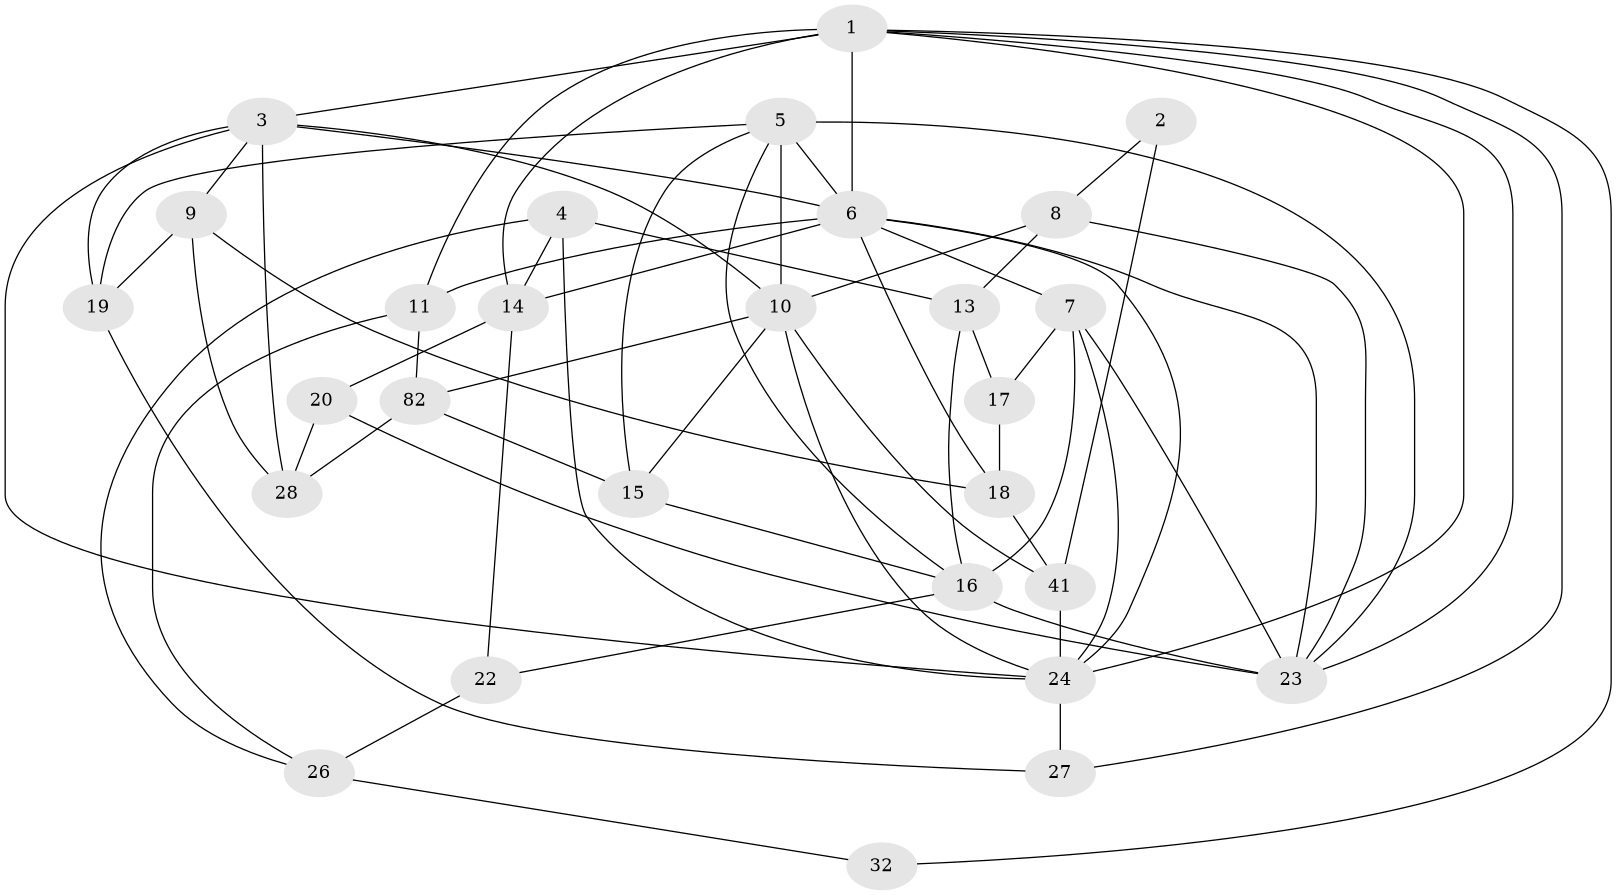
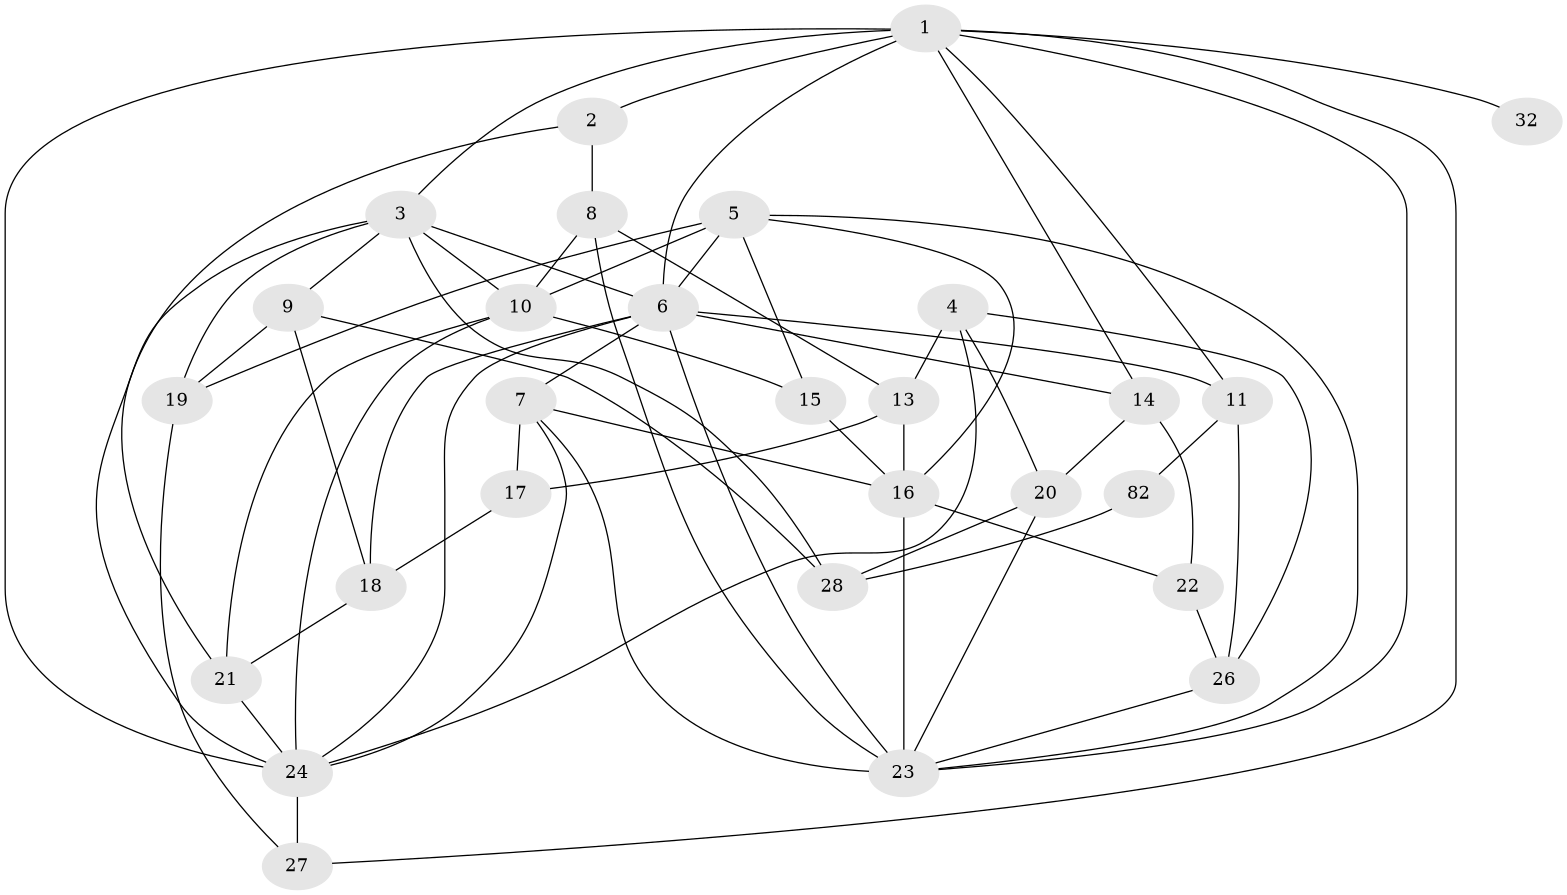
none -> (755, 67)
(541, 255) -> (1004, 399)
(598, 354) -> none
(524, 447) -> none
(1060, 587) -> (226, 680)
(601, 820) -> (1064, 727)
